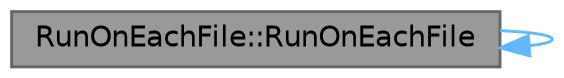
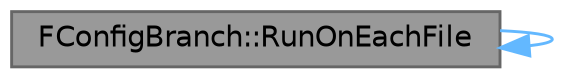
(256, 39) -> (256, 39)
